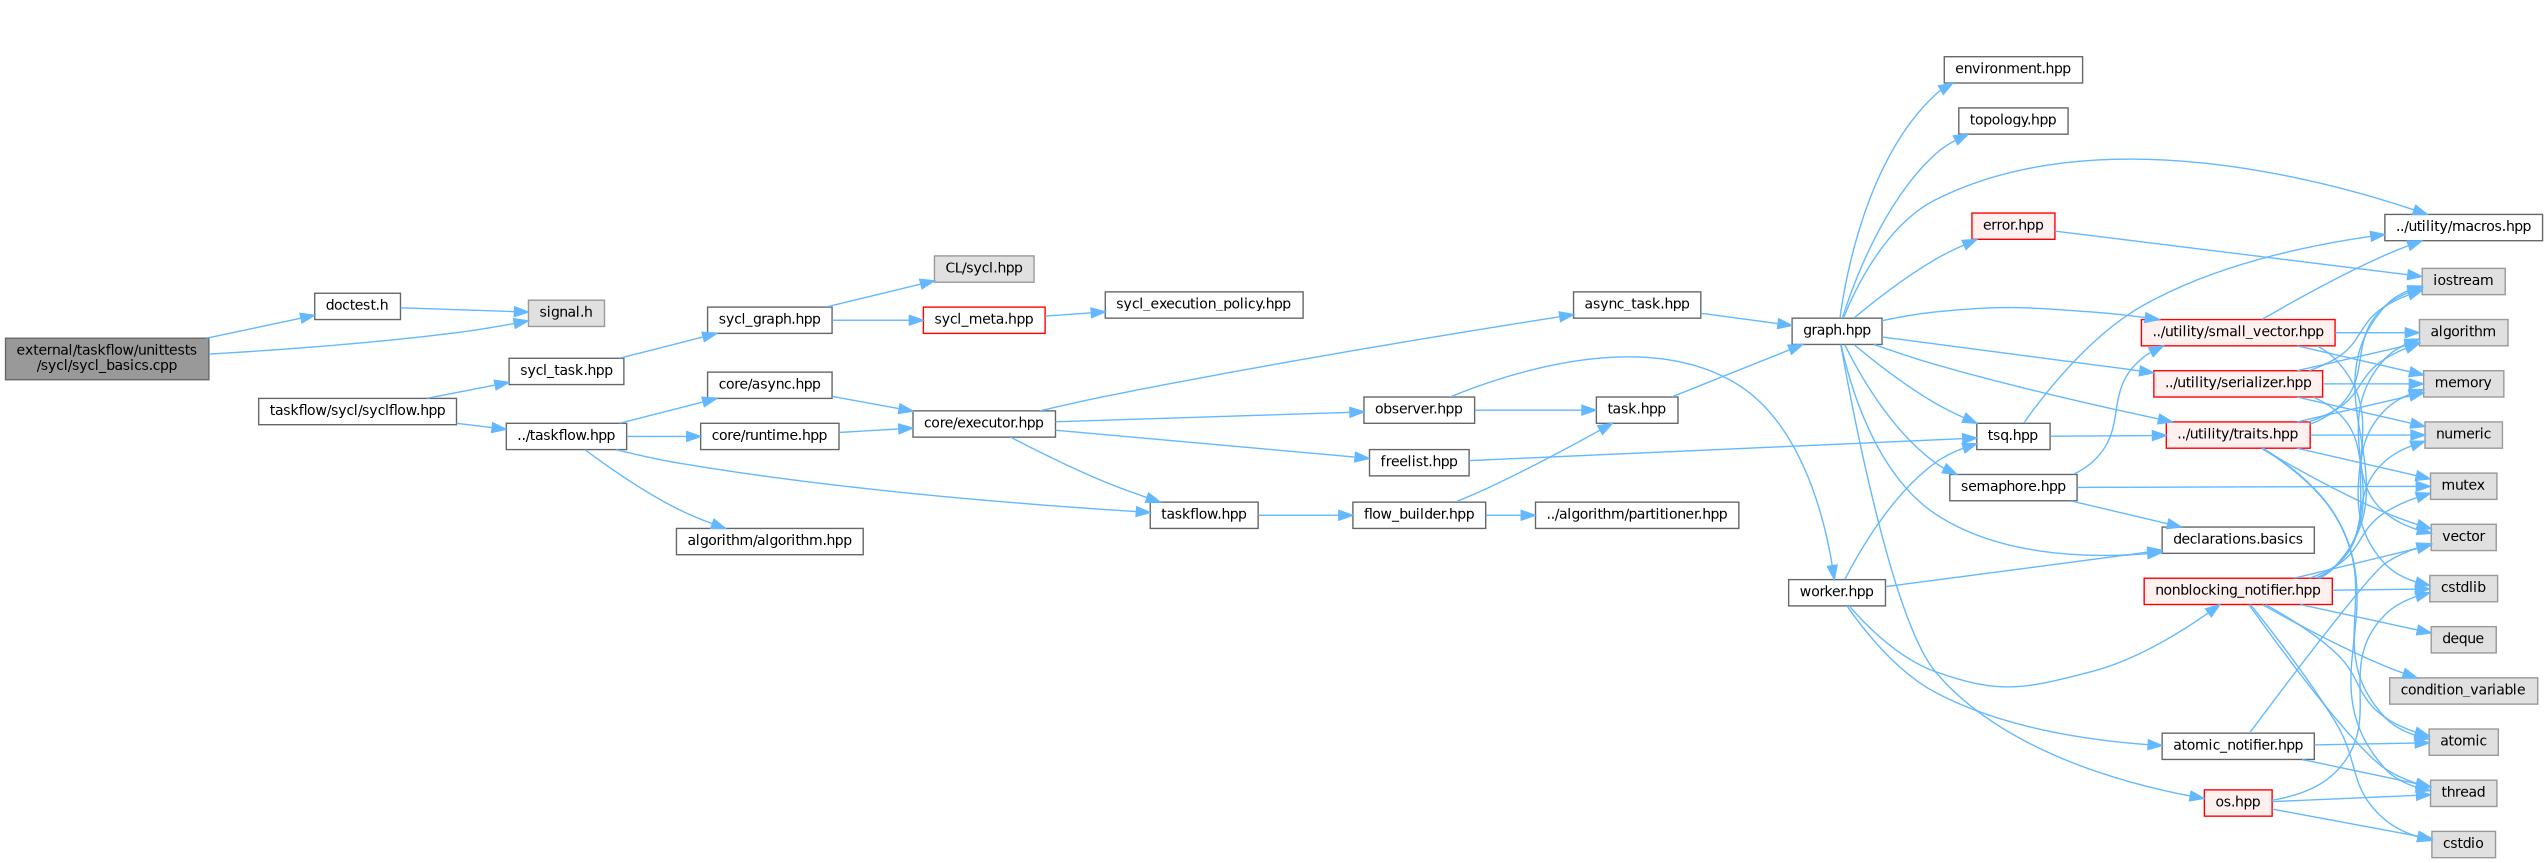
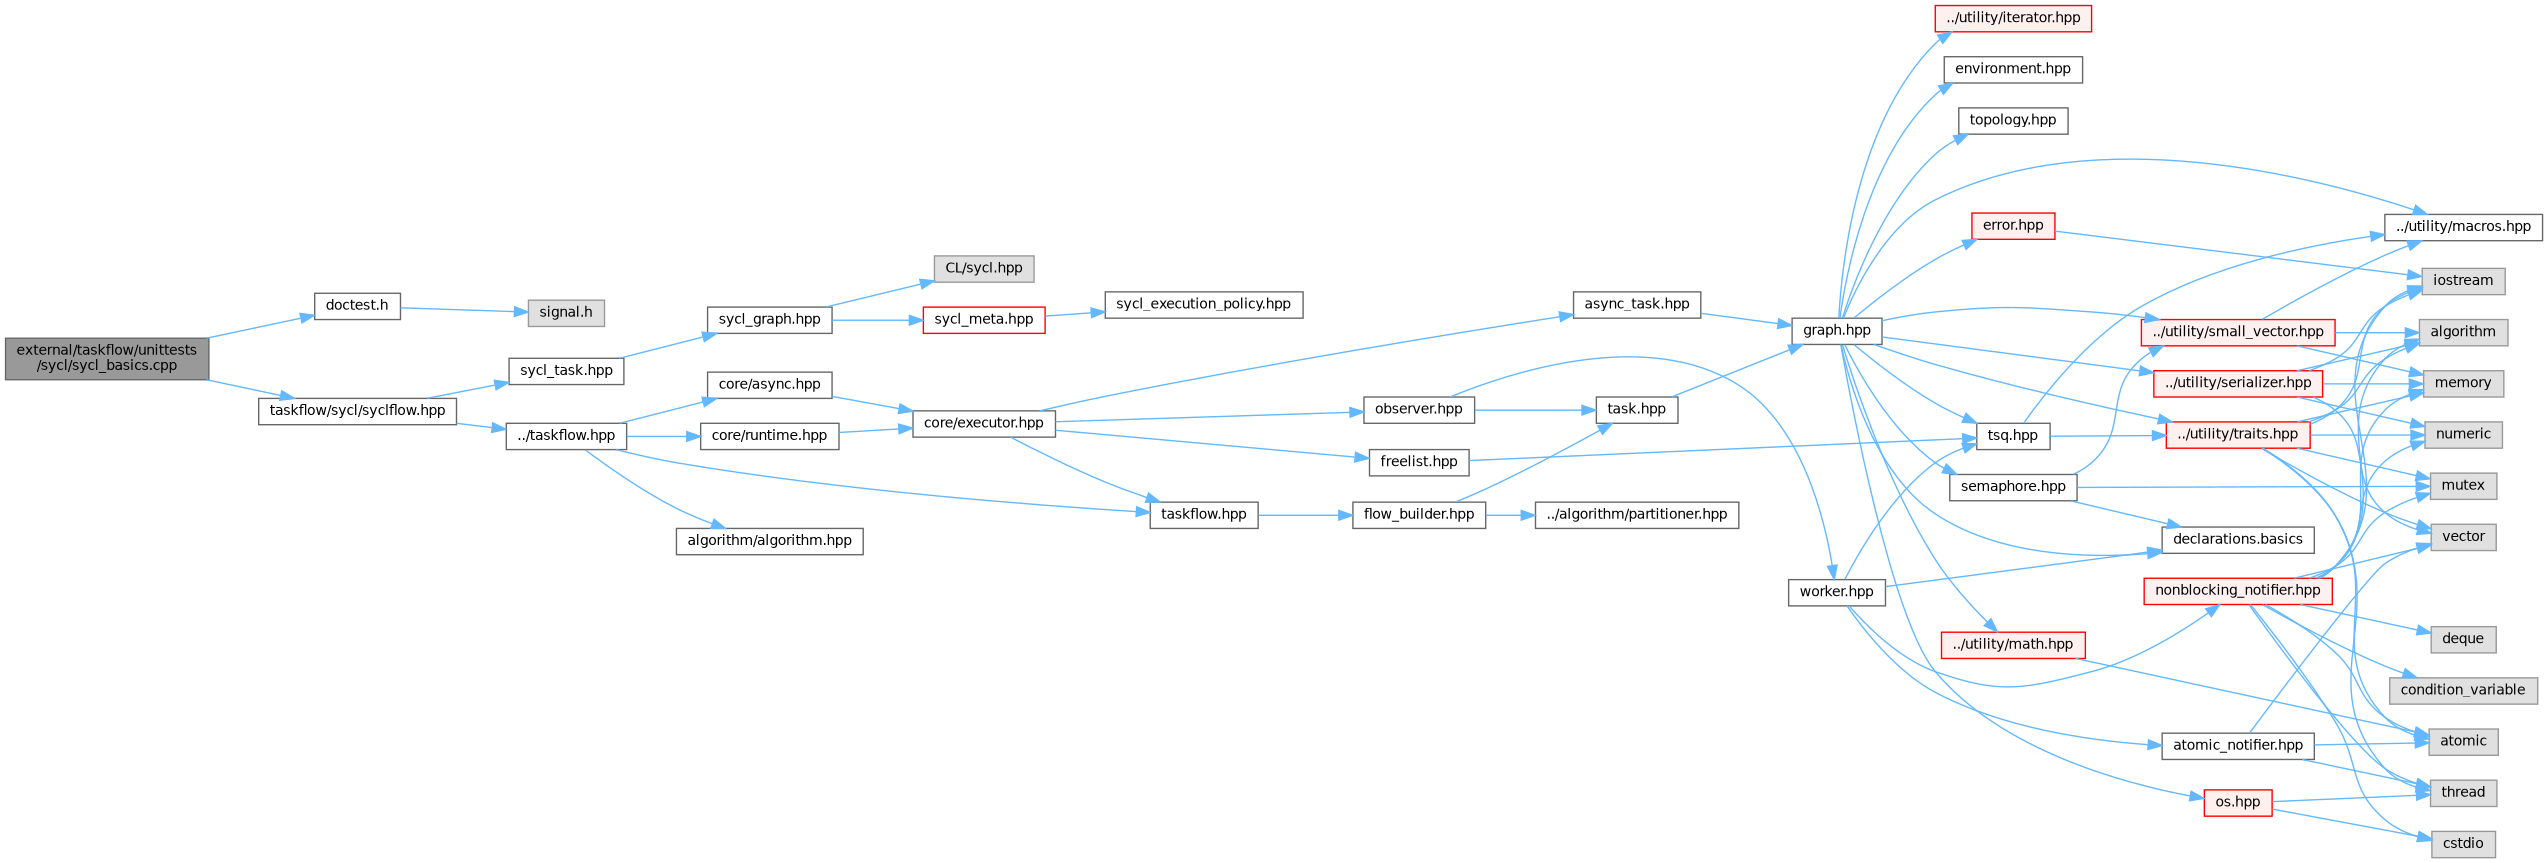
none -> (2013, 19)
(362, 343) -> (243, 388)
(2464, 589) -> none
none -> (2013, 645)
